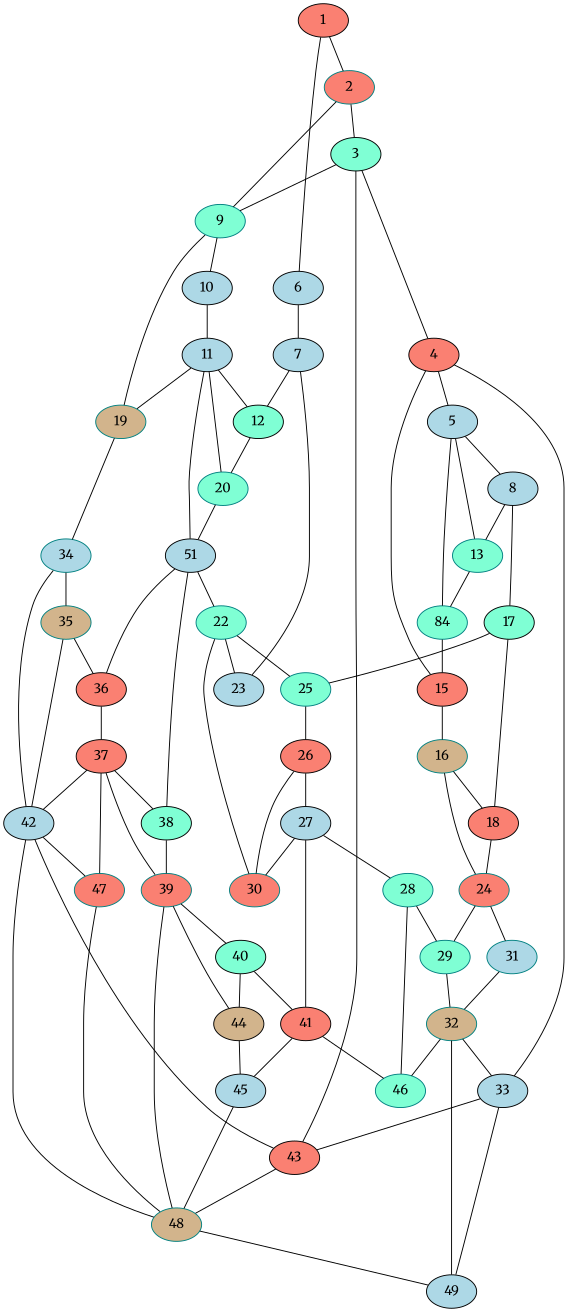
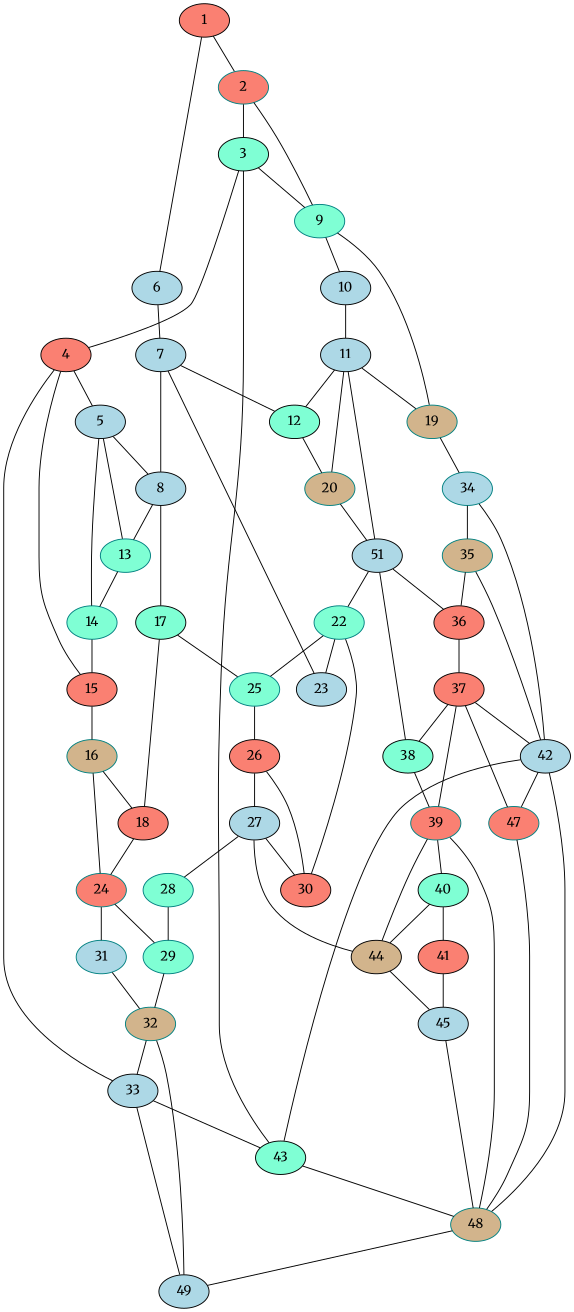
none -> (161, 422)
(223, 489) -> (330, 489)
(442, 623) -> (92, 623)
(255, 890) -> (306, 890)
(306, 924) -> (280, 915)
(400, 1091) -> none
(295, 1158) -> (281, 1158)
